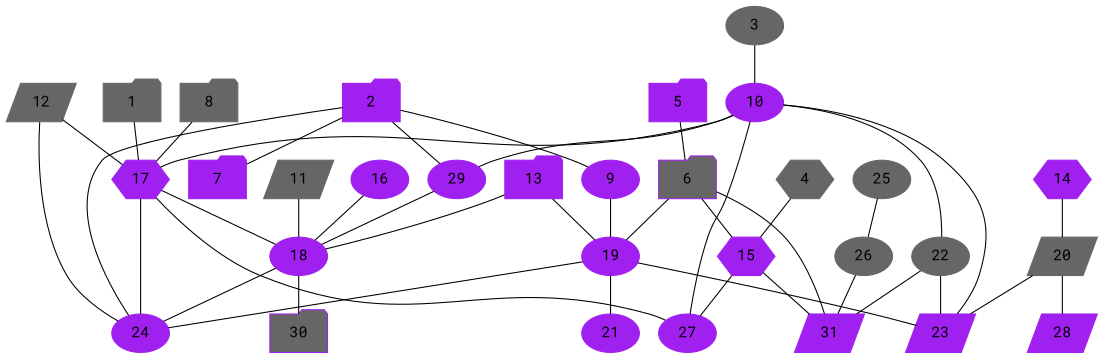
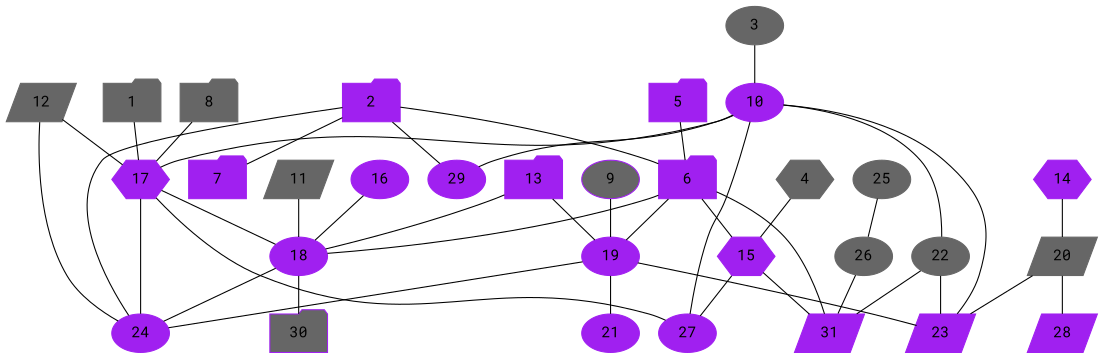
(495, 135) -> (531, 129)
(611, 179) -> (611, 179)
(687, 179) -> (687, 179)
(378, 218) -> (495, 233)
